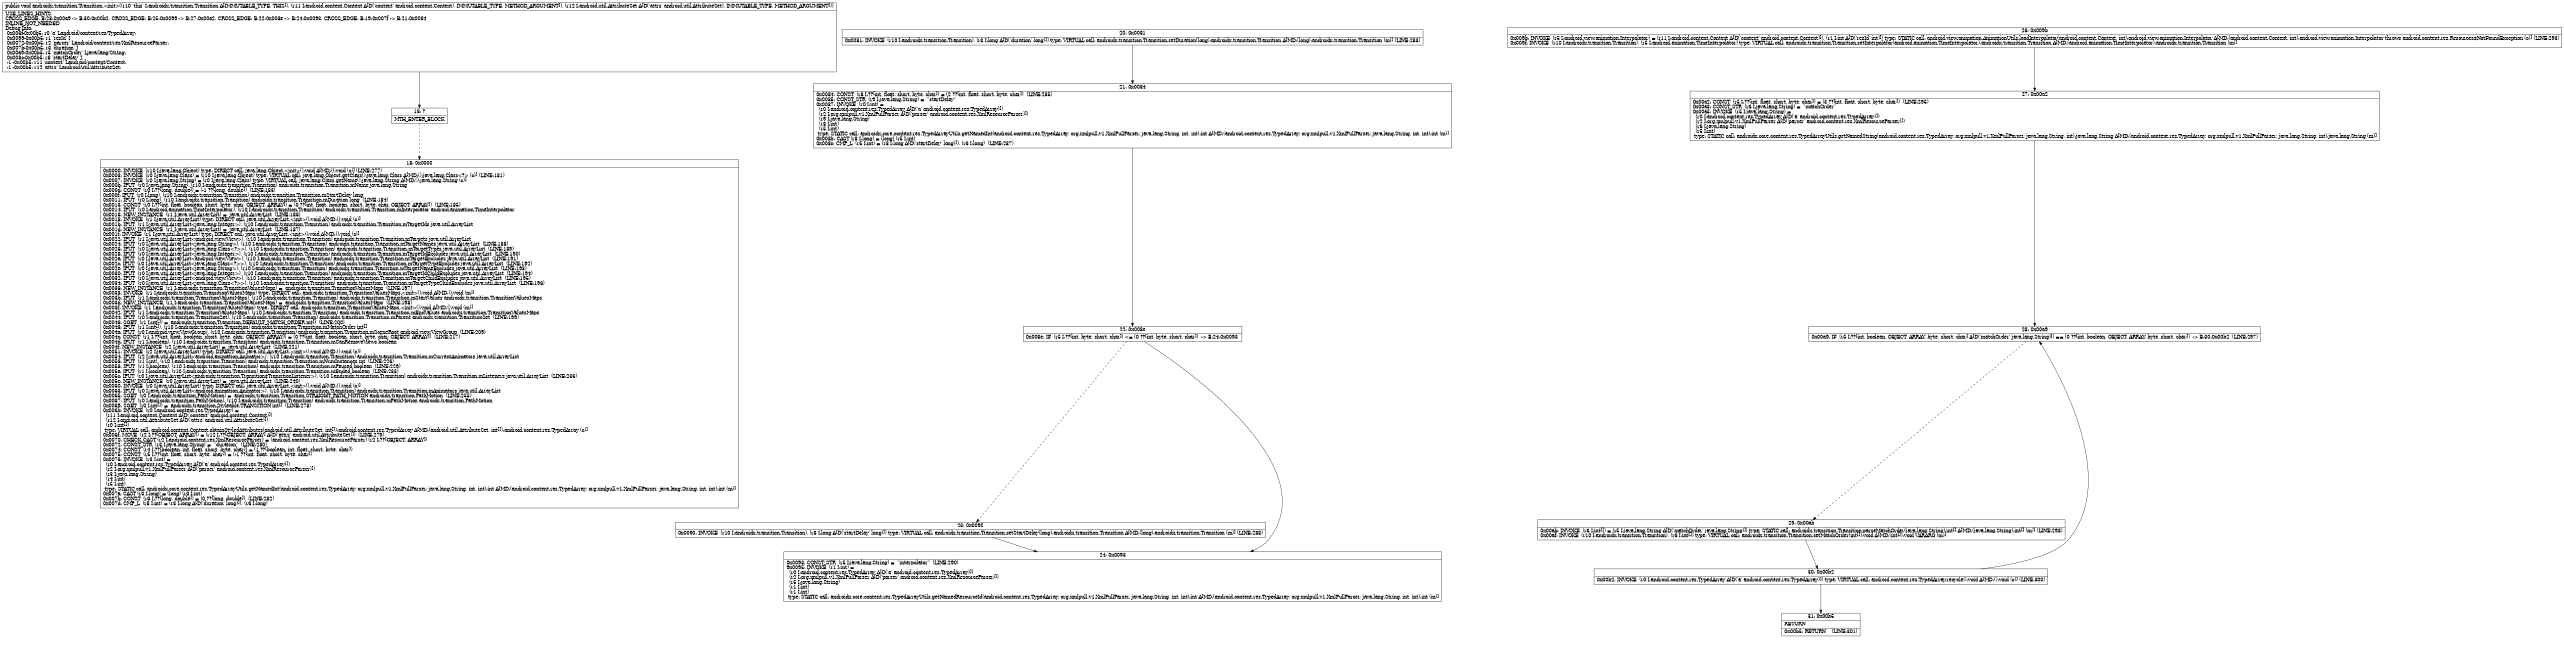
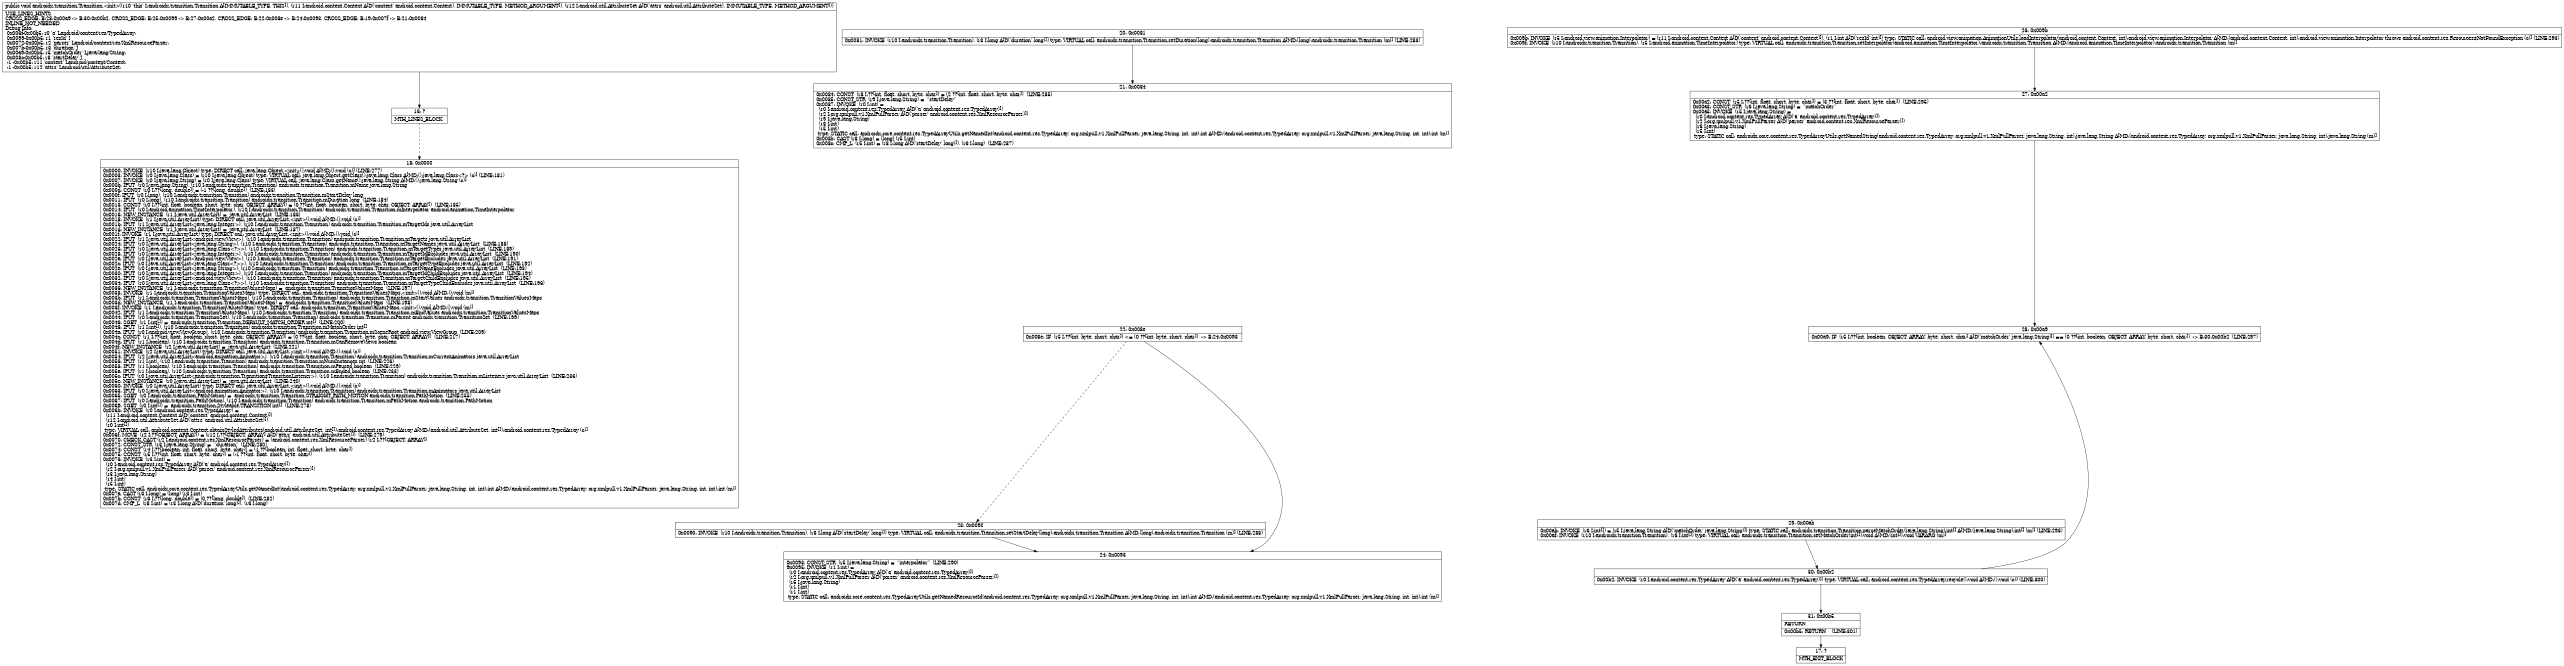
(419, 120) -> (418, 120)
(1133, 235) -> none
(1921, 430) -> none
none -> (1821, 655)
